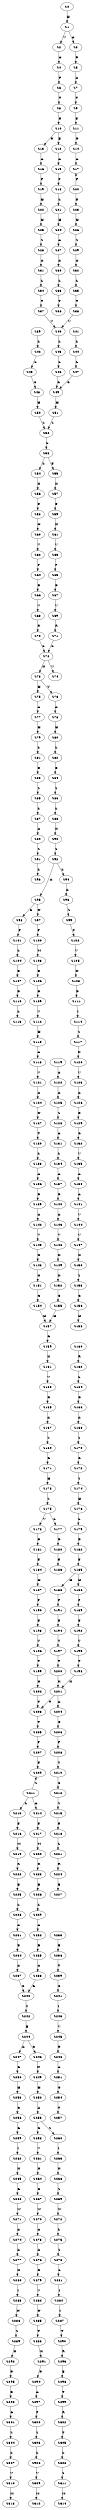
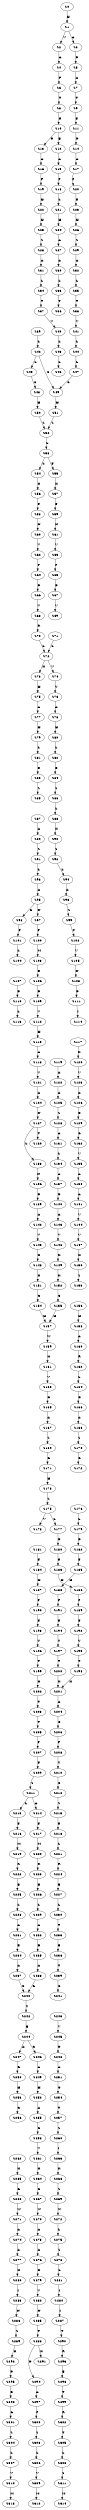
(76, 180) -> (72, 178)
(68, 321) -> (76, 320)
(57, 381) -> (45, 372)
(55, 625) -> none
(46, 686) -> (55, 686)
(38, 807) -> none
(49, 879) -> (38, 889)
(17, 970) -> none
(78, 1031) -> none
(38, 1153) -> (25, 1142)
(39, 1174) -> (39, 1174)
(78, 1295) -> none
none -> (78, 1335)
(49, 1336) -> (49, 1336)
(78, 1489) -> none
(38, 1538) -> none
(78, 1579) -> (62, 1582)
(49, 1701) -> none
(34, 1784) -> (31, 1781)
none -> (58, 1915)
(58, 2005) -> none
(39, 2067) -> (39, 2067)
(47, 2127) -> (58, 2127)
(17, 2138) -> none
(39, 2371) -> (29, 2360)
(36, 2463) -> (36, 2463)
